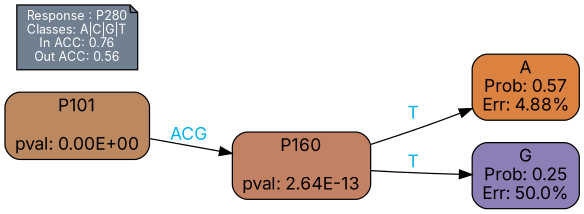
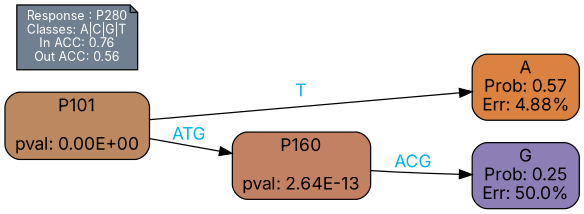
(416, 129) -> (304, 106)
(189, 135) -> (189, 135)
(414, 163) -> (414, 163)
